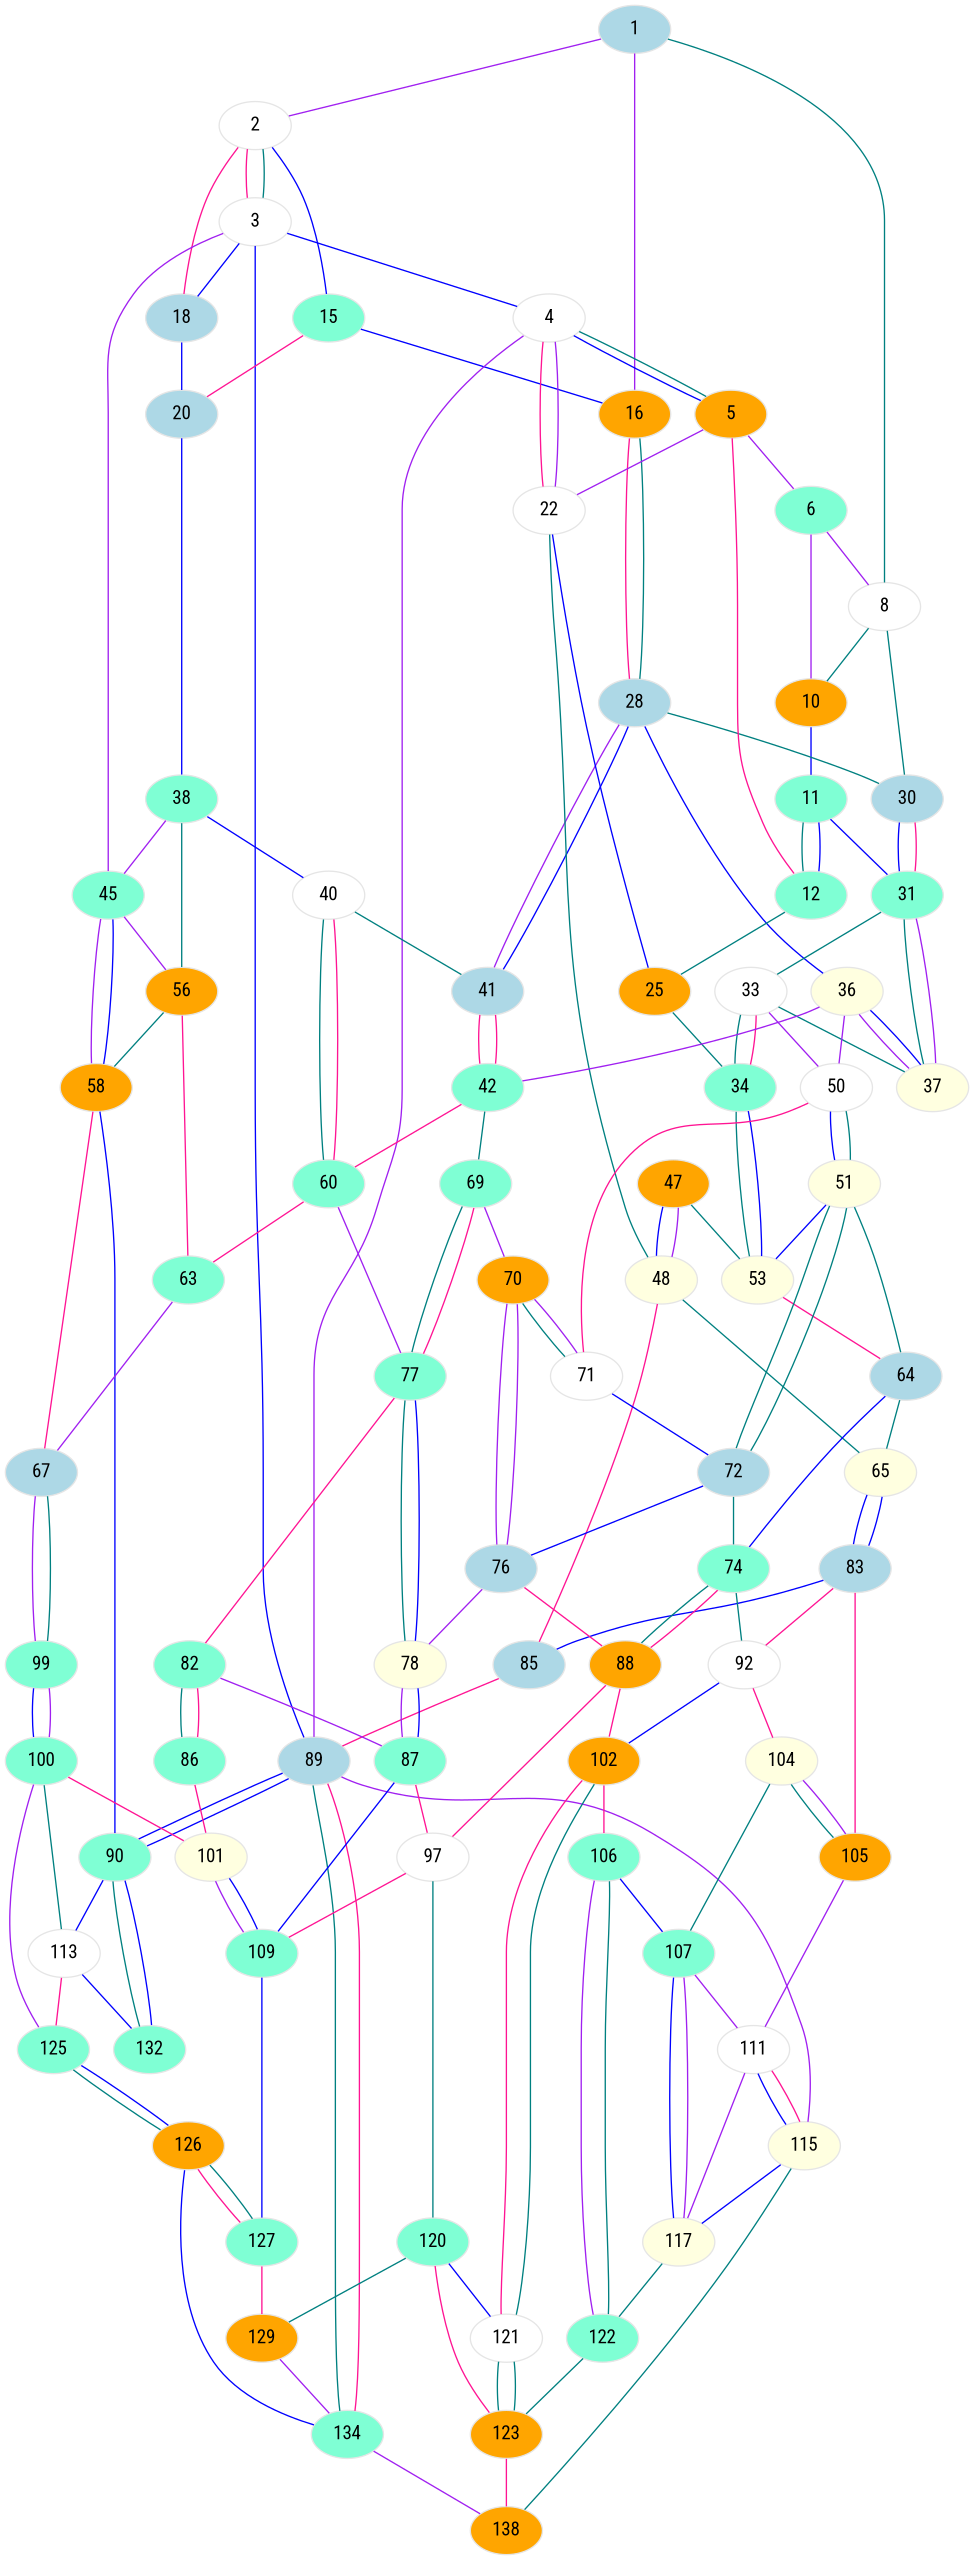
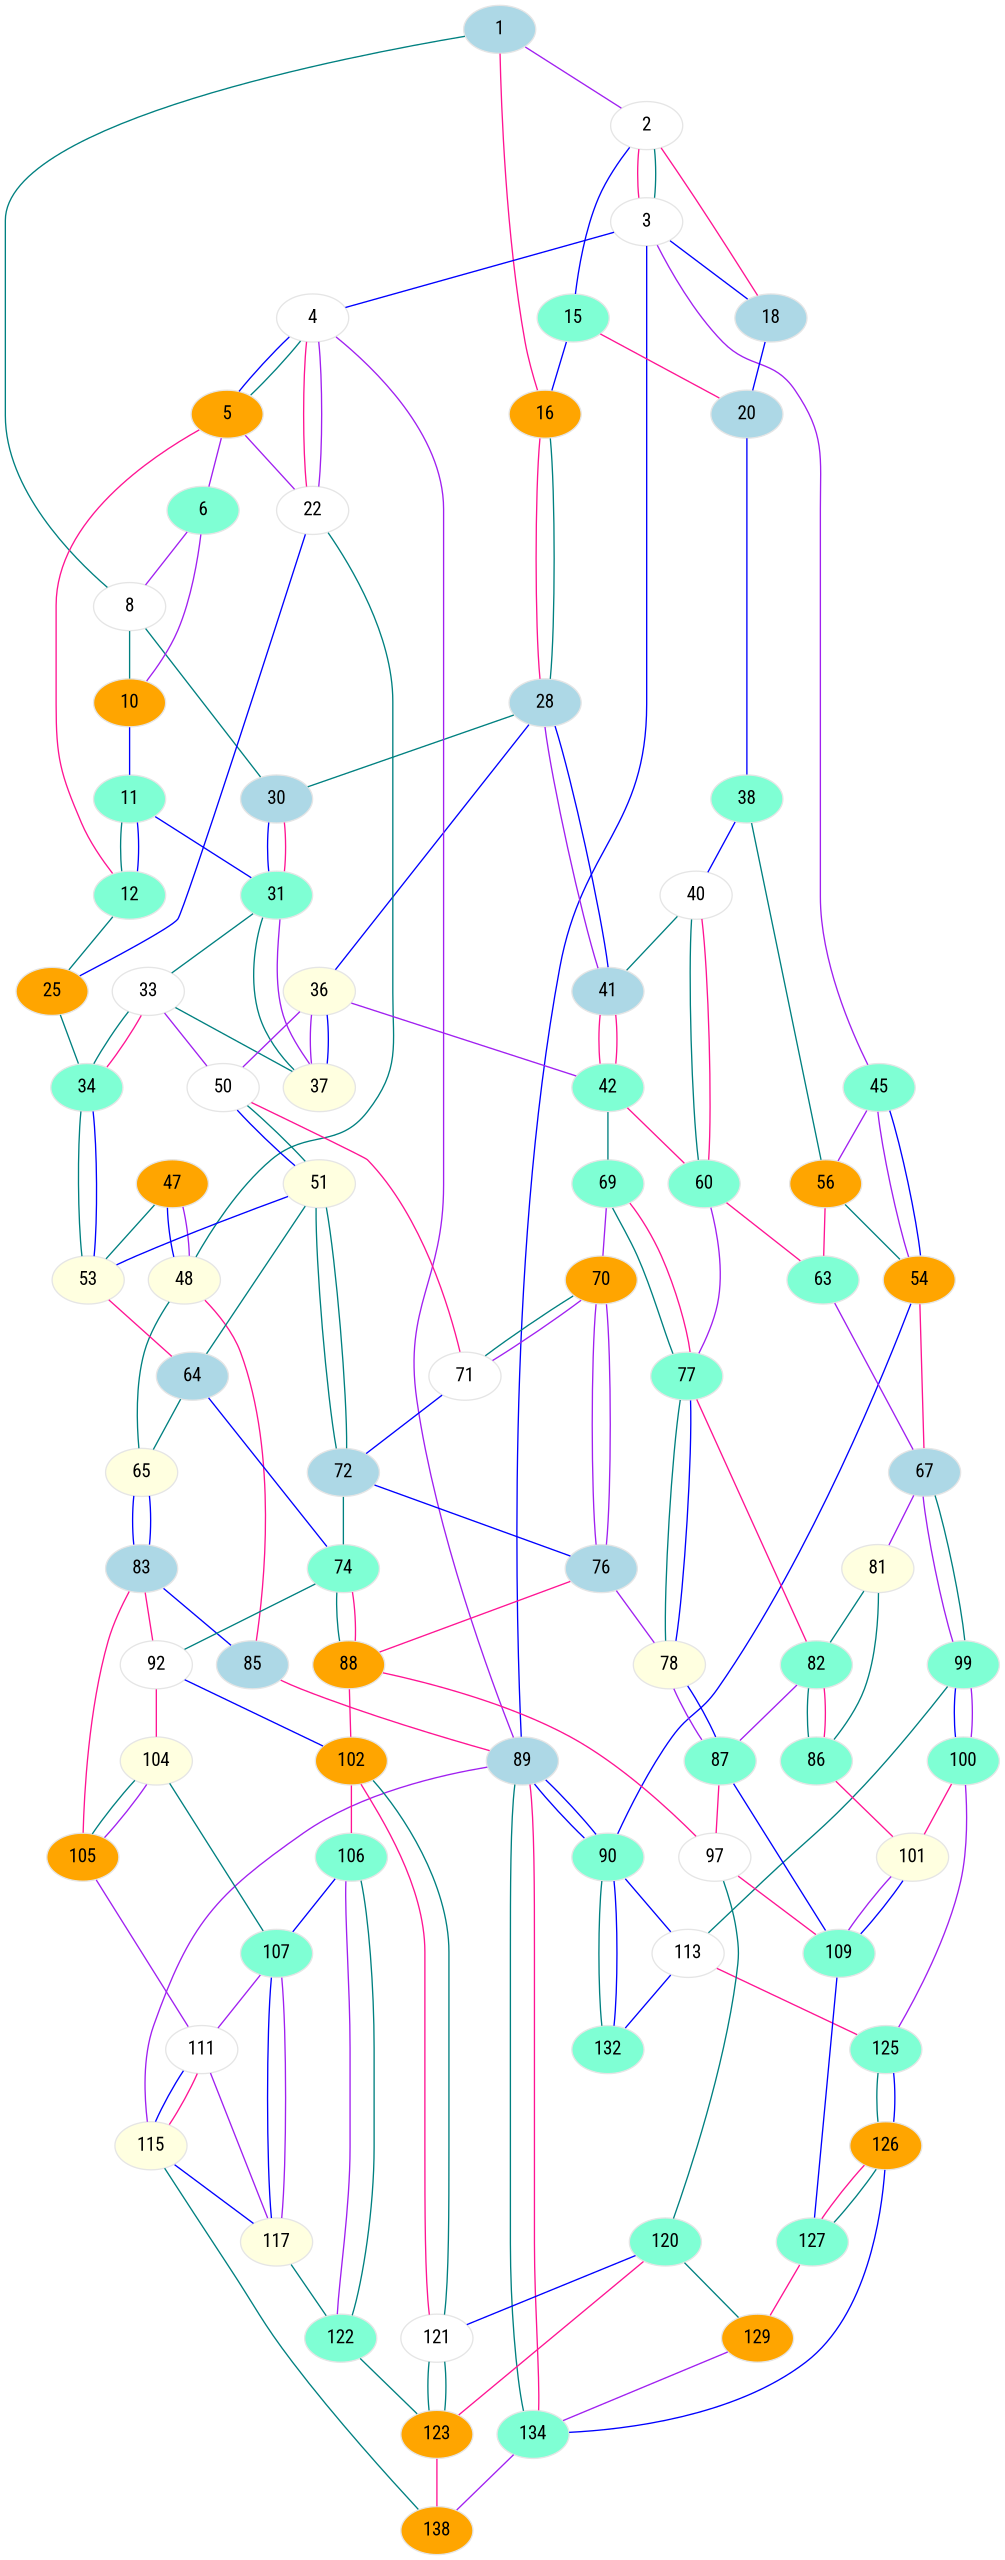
(635, 222) -> (510, 223)
(145, 847) -> none
(96, 1088) -> (919, 1280)
none -> (878, 1569)
(53, 1857) -> (834, 1816)
